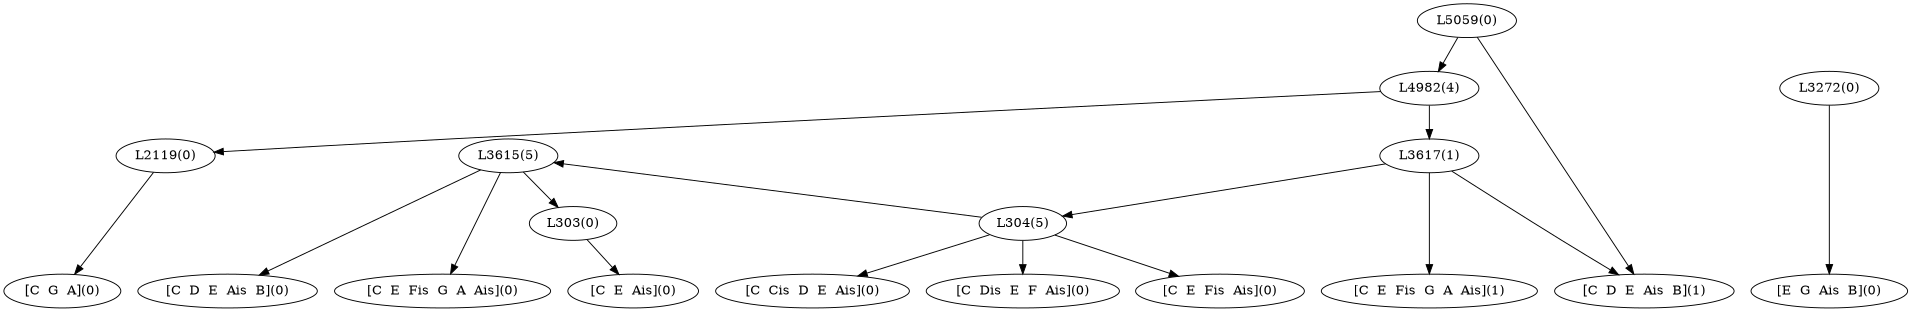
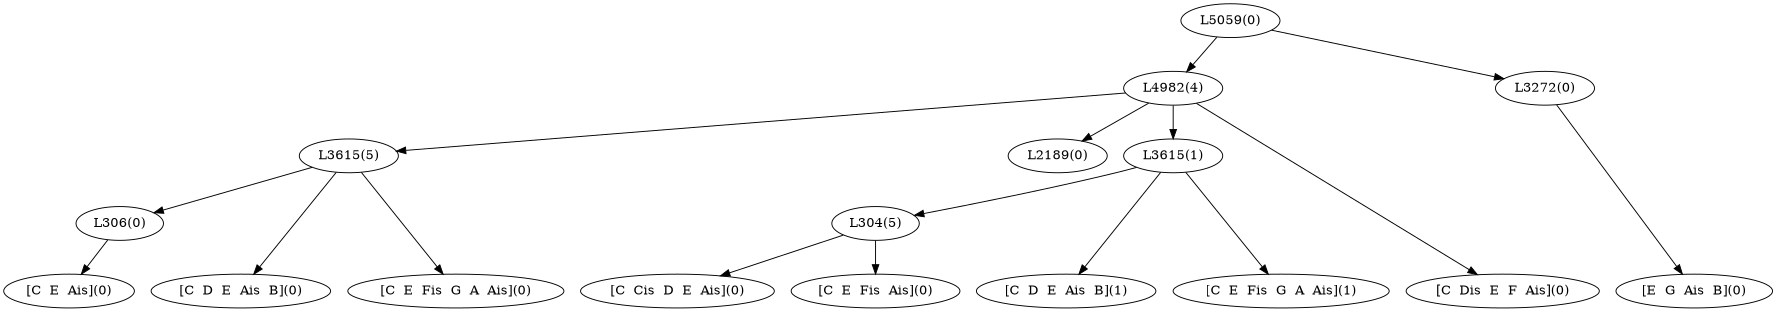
(1553, 152) -> (1383, 53)
(166, 156) -> (1058, 156)
(1429, 156) -> (1173, 156)
(772, 191) -> (766, 122)
(573, 223) -> (120, 223)
(1023, 253) -> (1333, 187)
(62, 291) -> none
